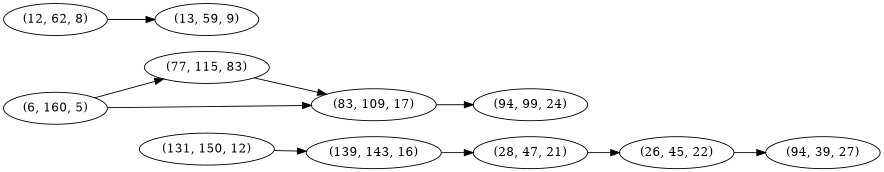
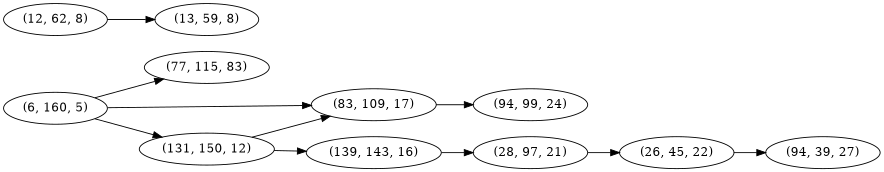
(207, 20) -> (207, 20)
(286, 85) -> (287, 128)
none -> (124, 127)
(530, 153) -> (530, 153)
